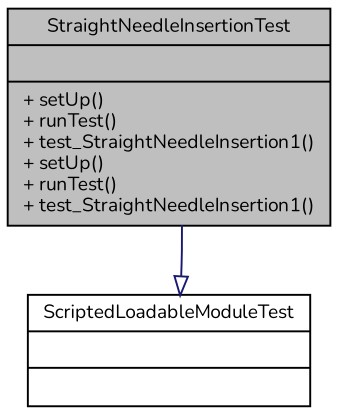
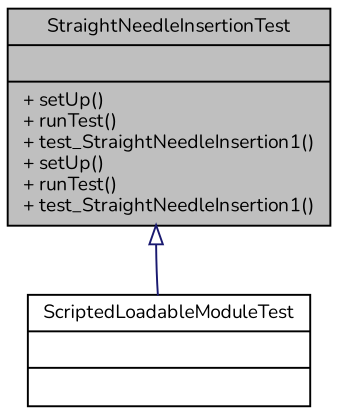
(182, 251) -> (157, 270)
